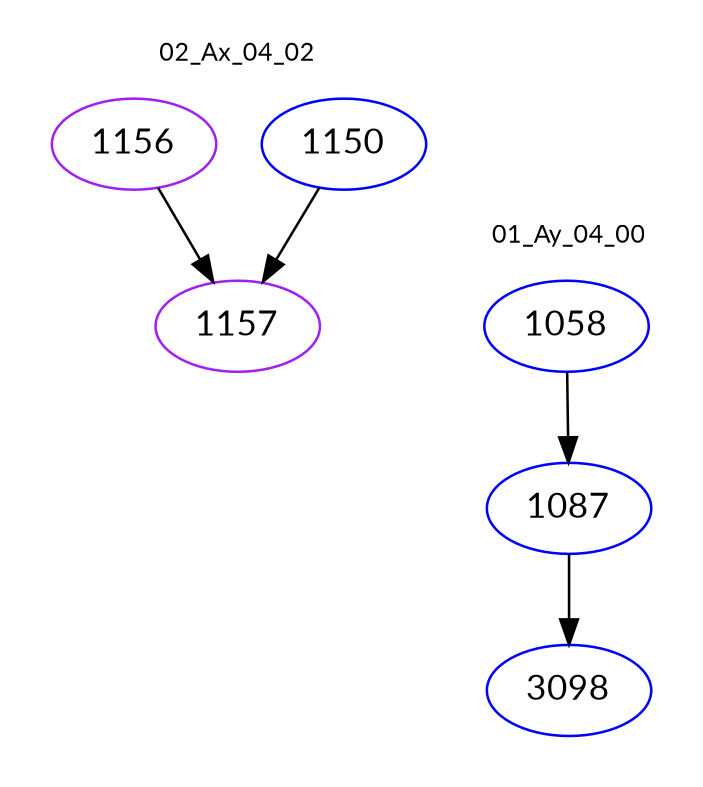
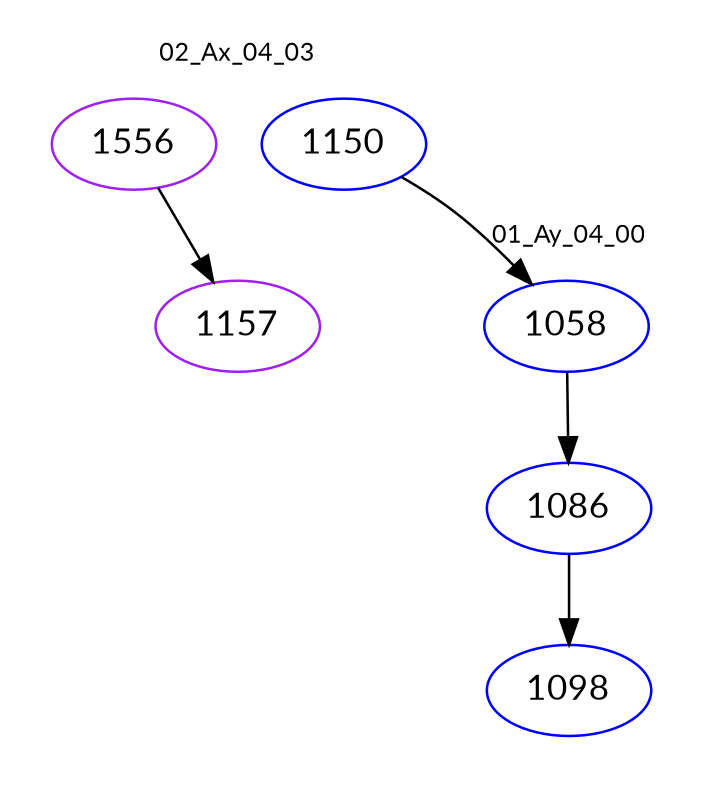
(238, 54) -> (238, 54)
(134, 144) -> (134, 144)
(298, 224) -> (483, 236)
(569, 508) -> (569, 508)
(569, 690) -> (569, 690)
